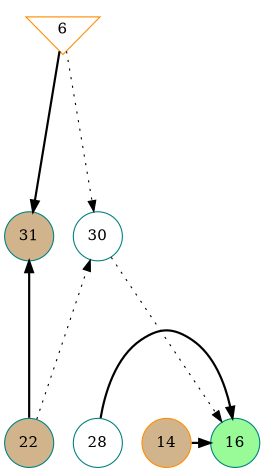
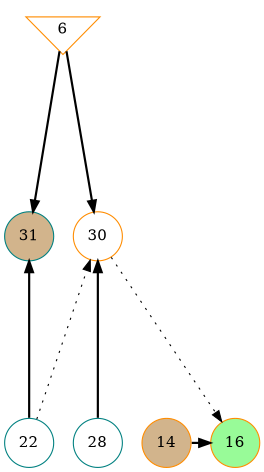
(79, 126) -> (79, 126)
(98, 236) -> (98, 236)
(150, 335) -> (98, 345)
(29, 443) -> (29, 443)
(235, 443) -> (235, 443)
